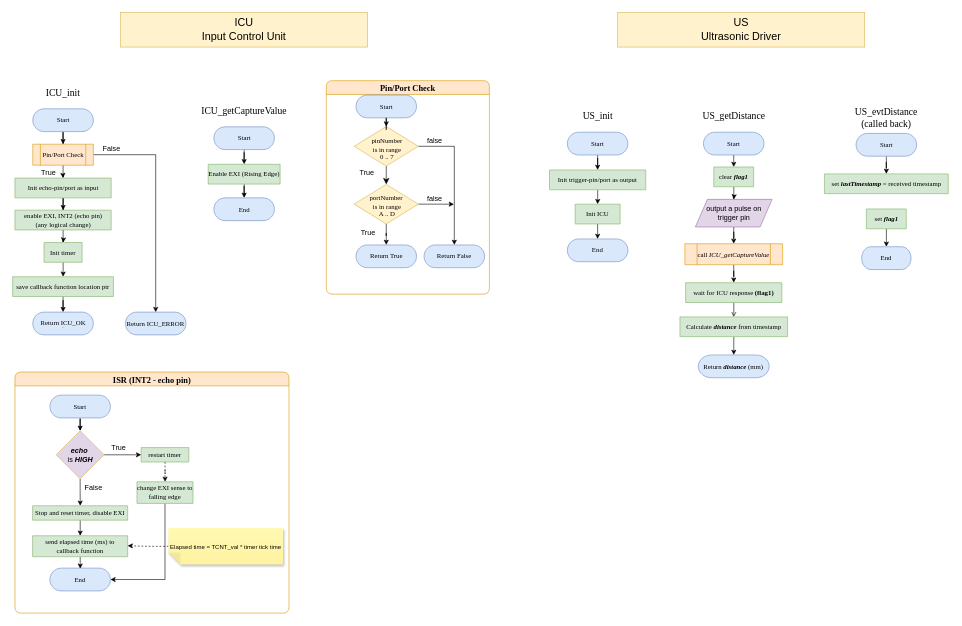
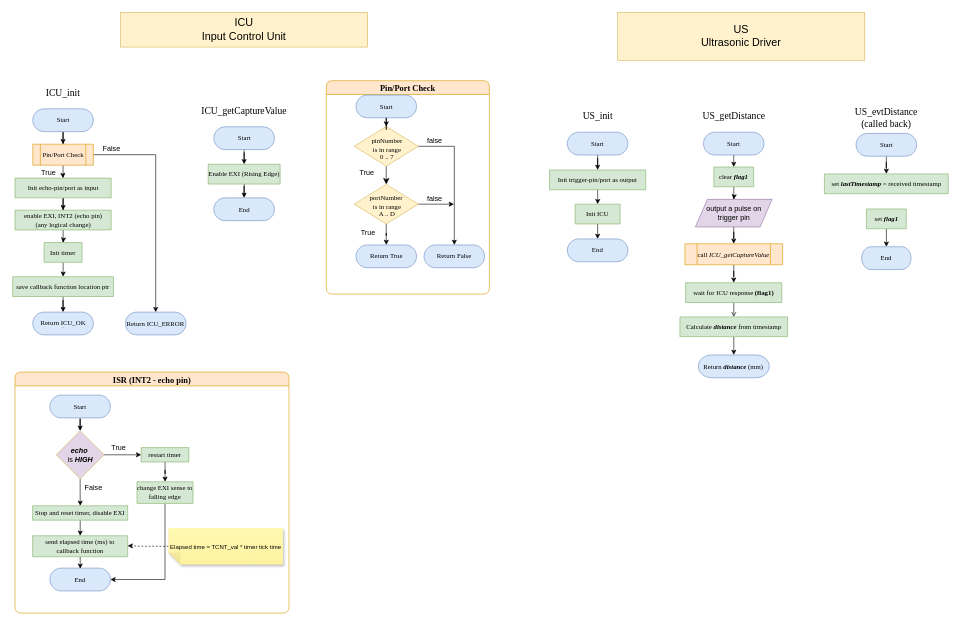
(741, 30) -> (741, 36)
(165, 473) -> (165, 473)
